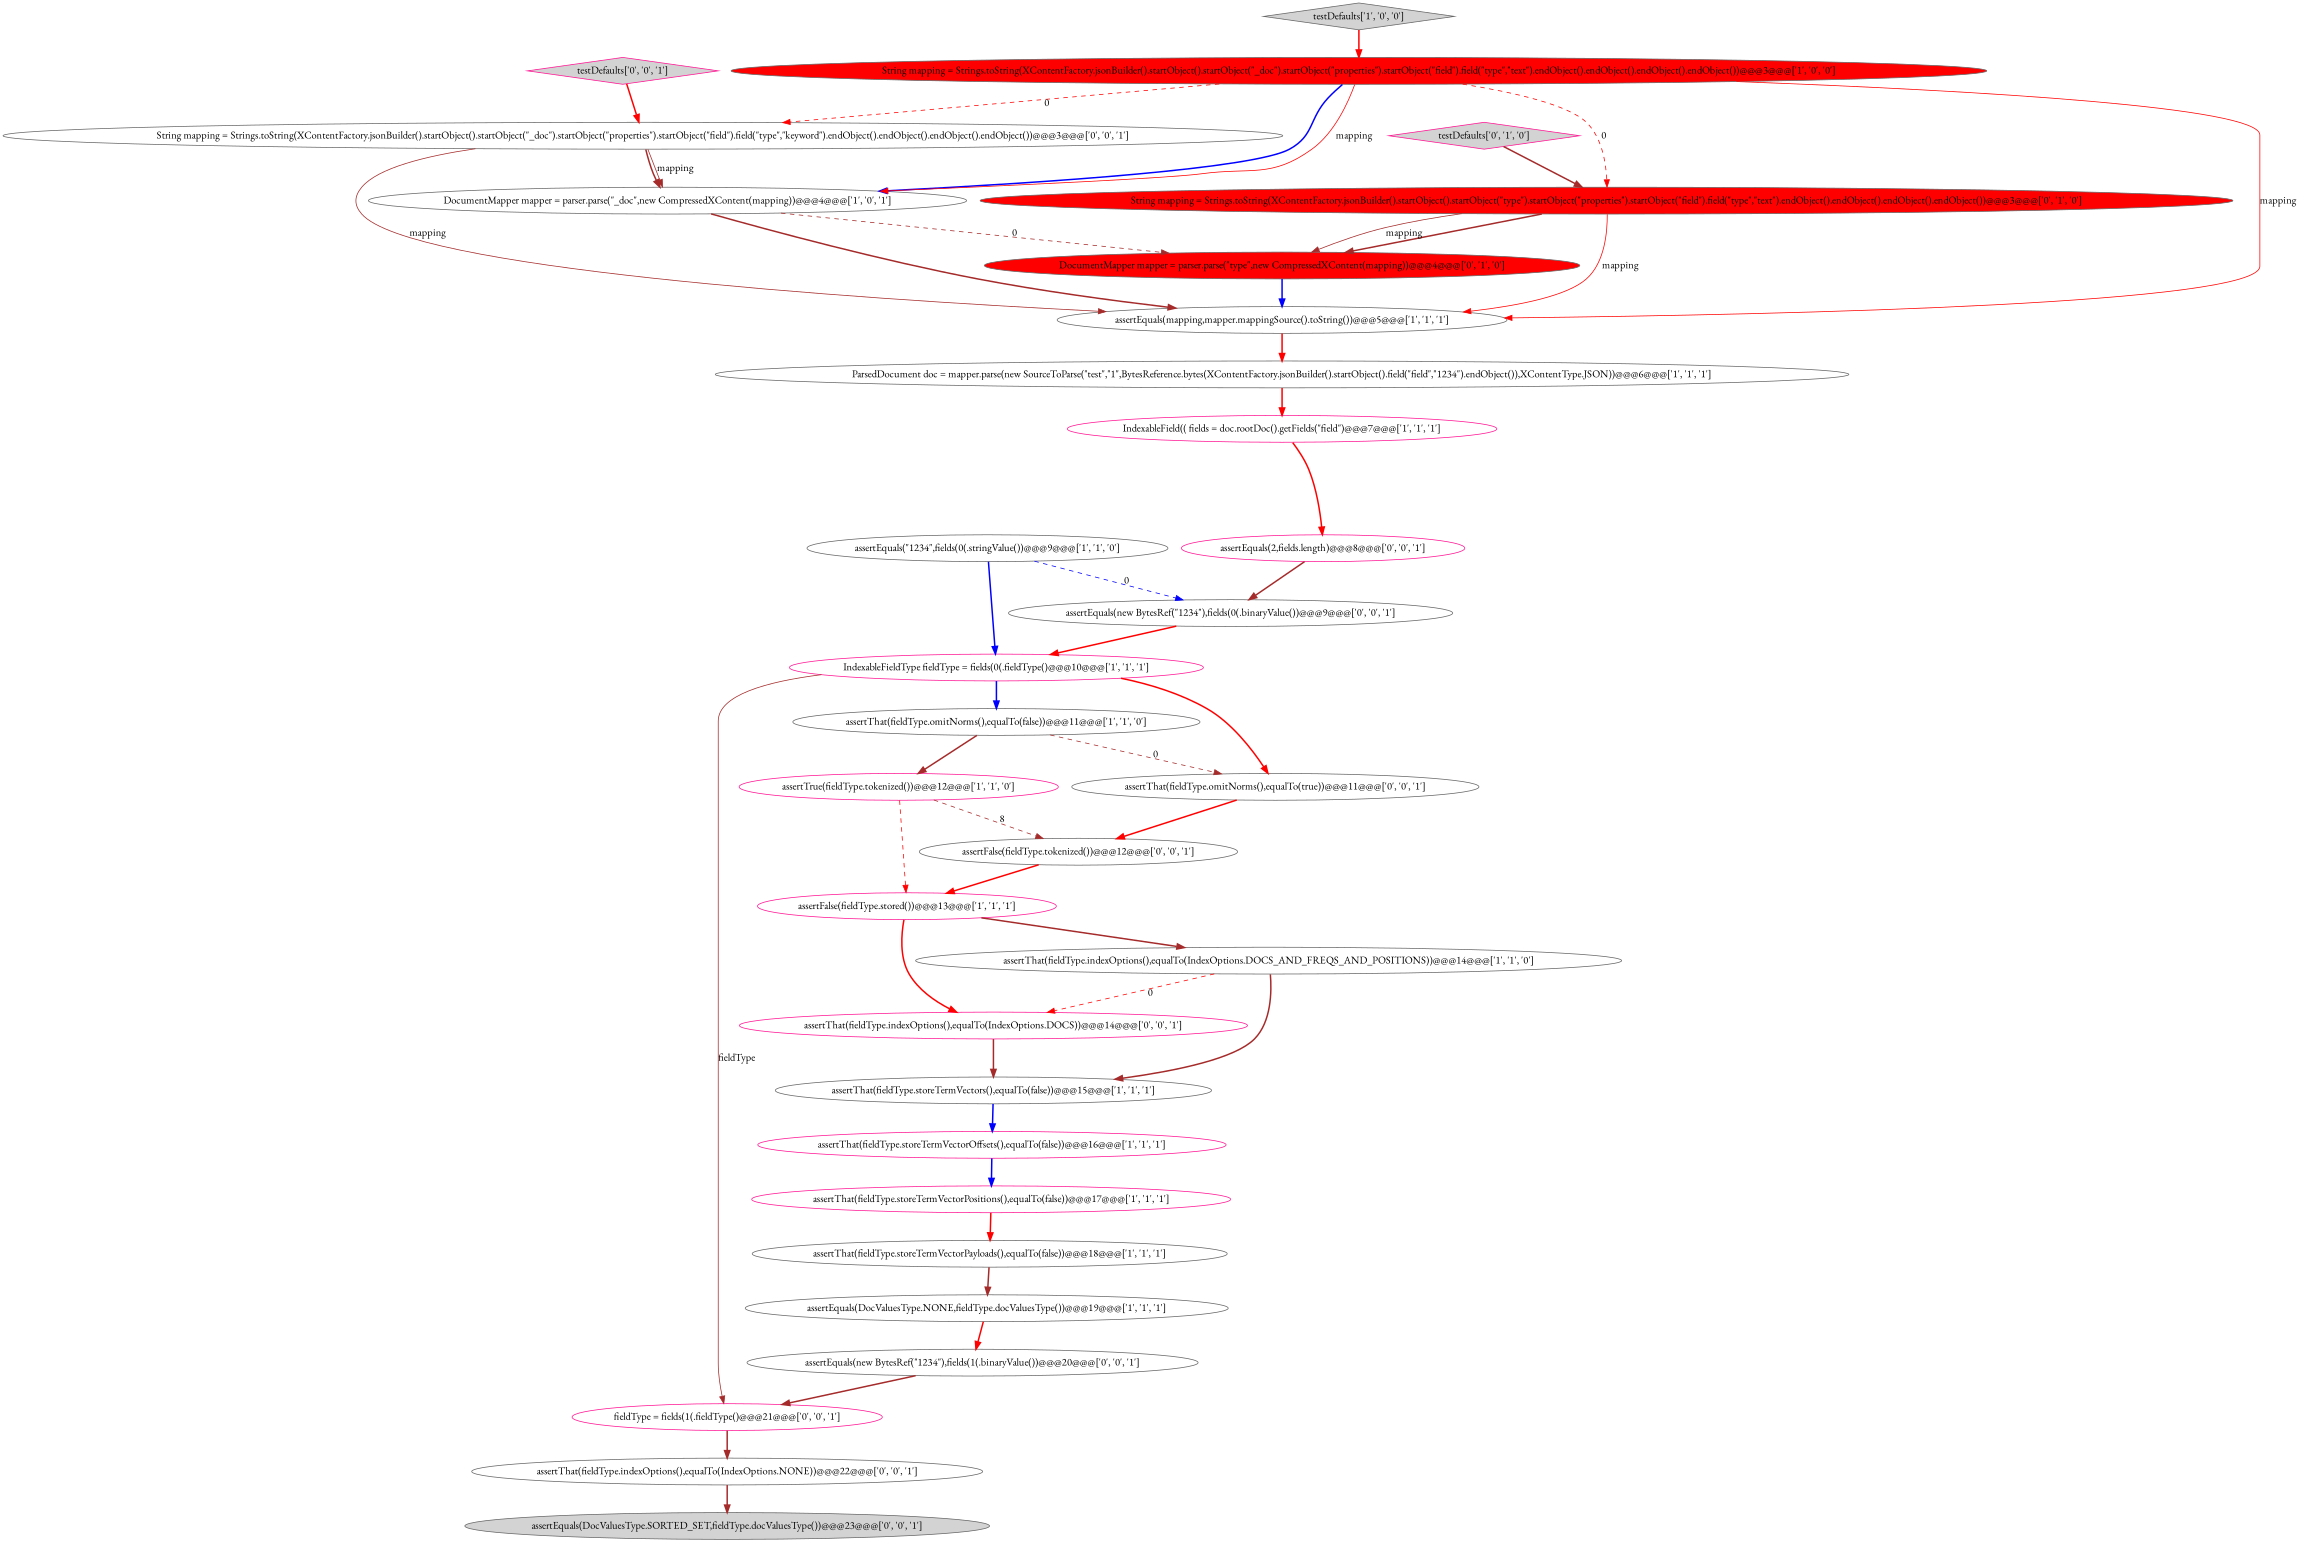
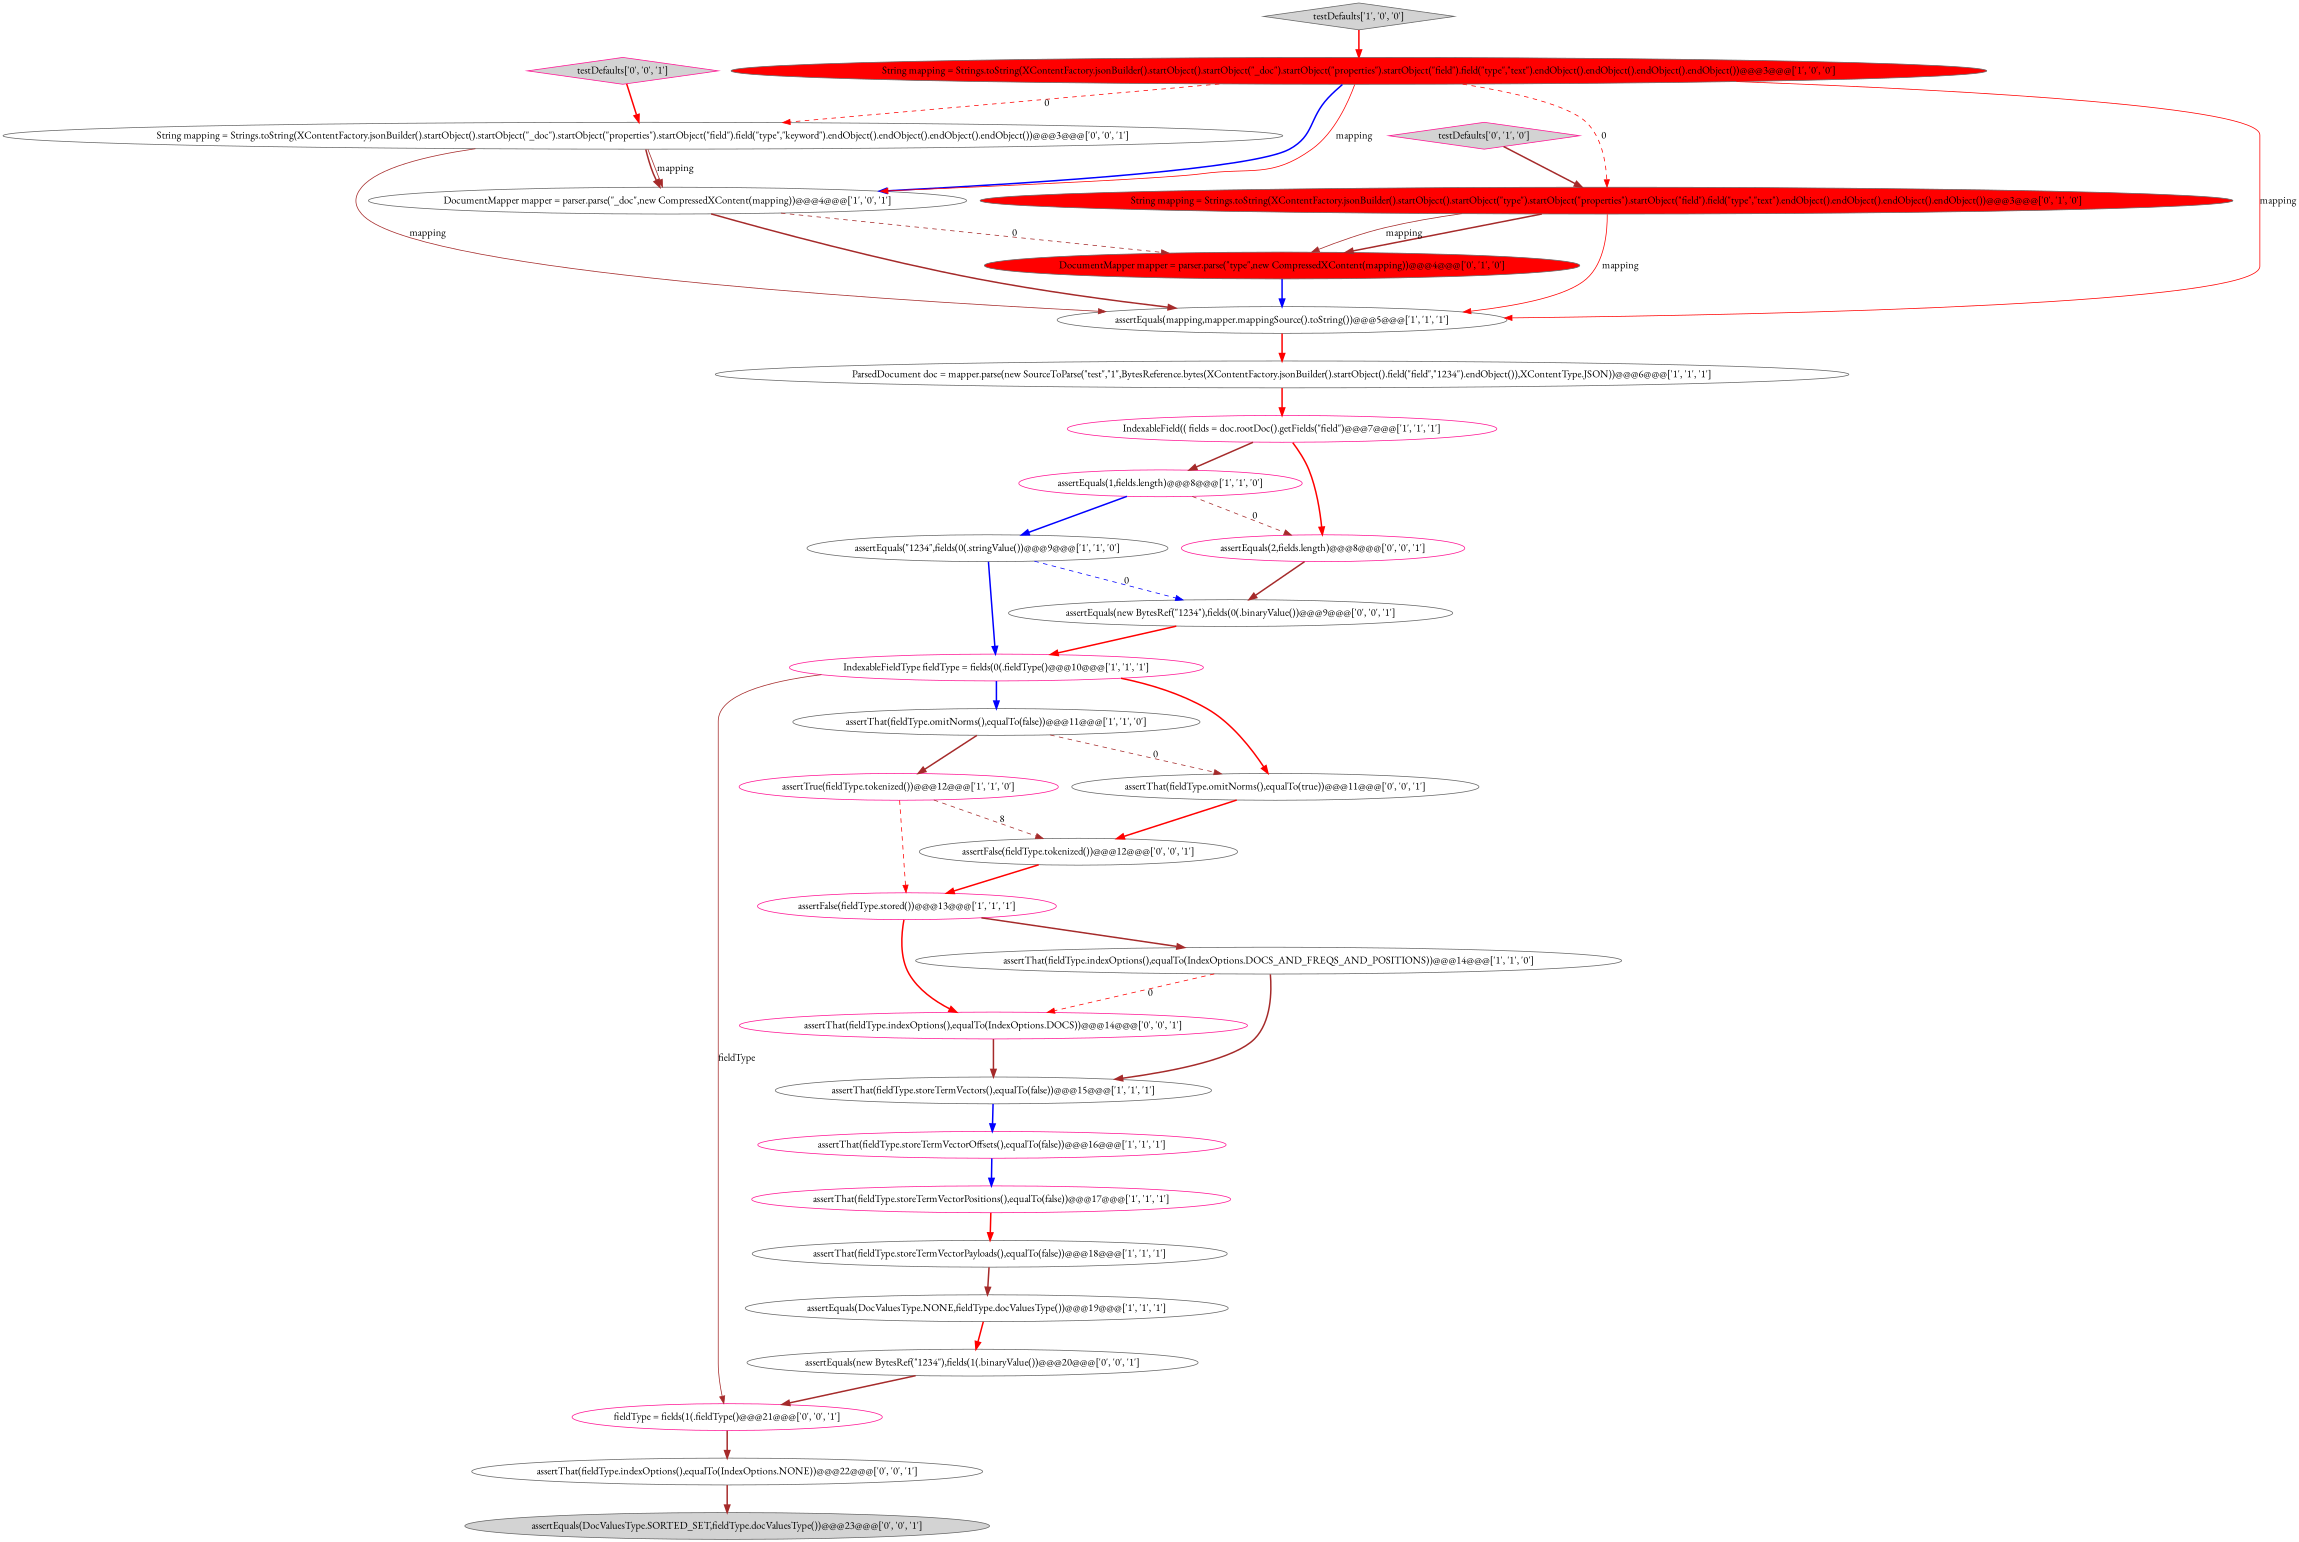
none -> (1161, 483)
